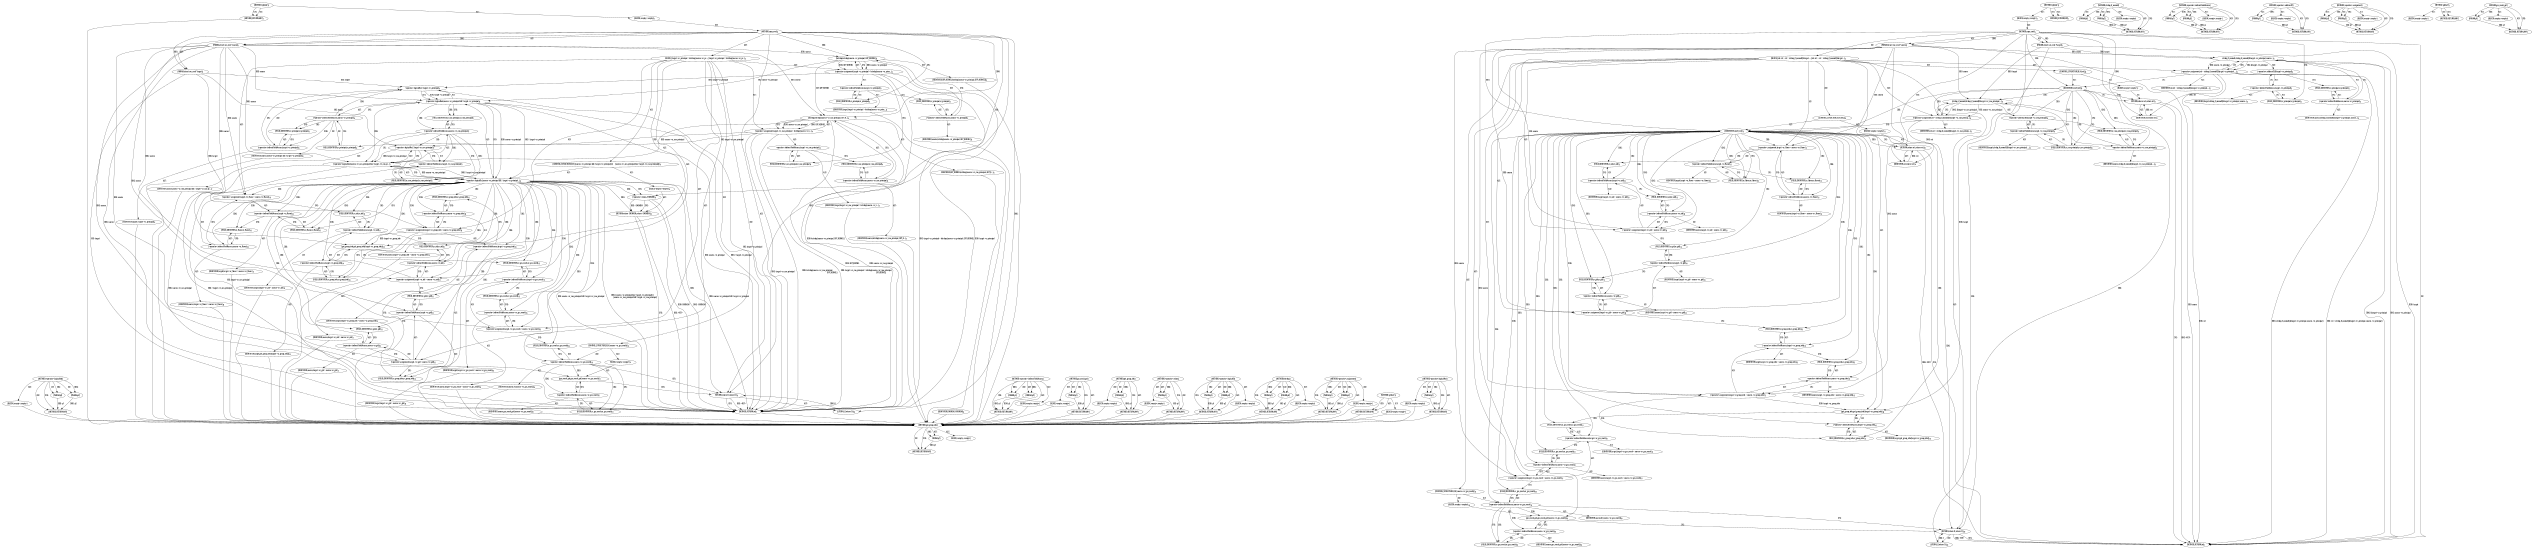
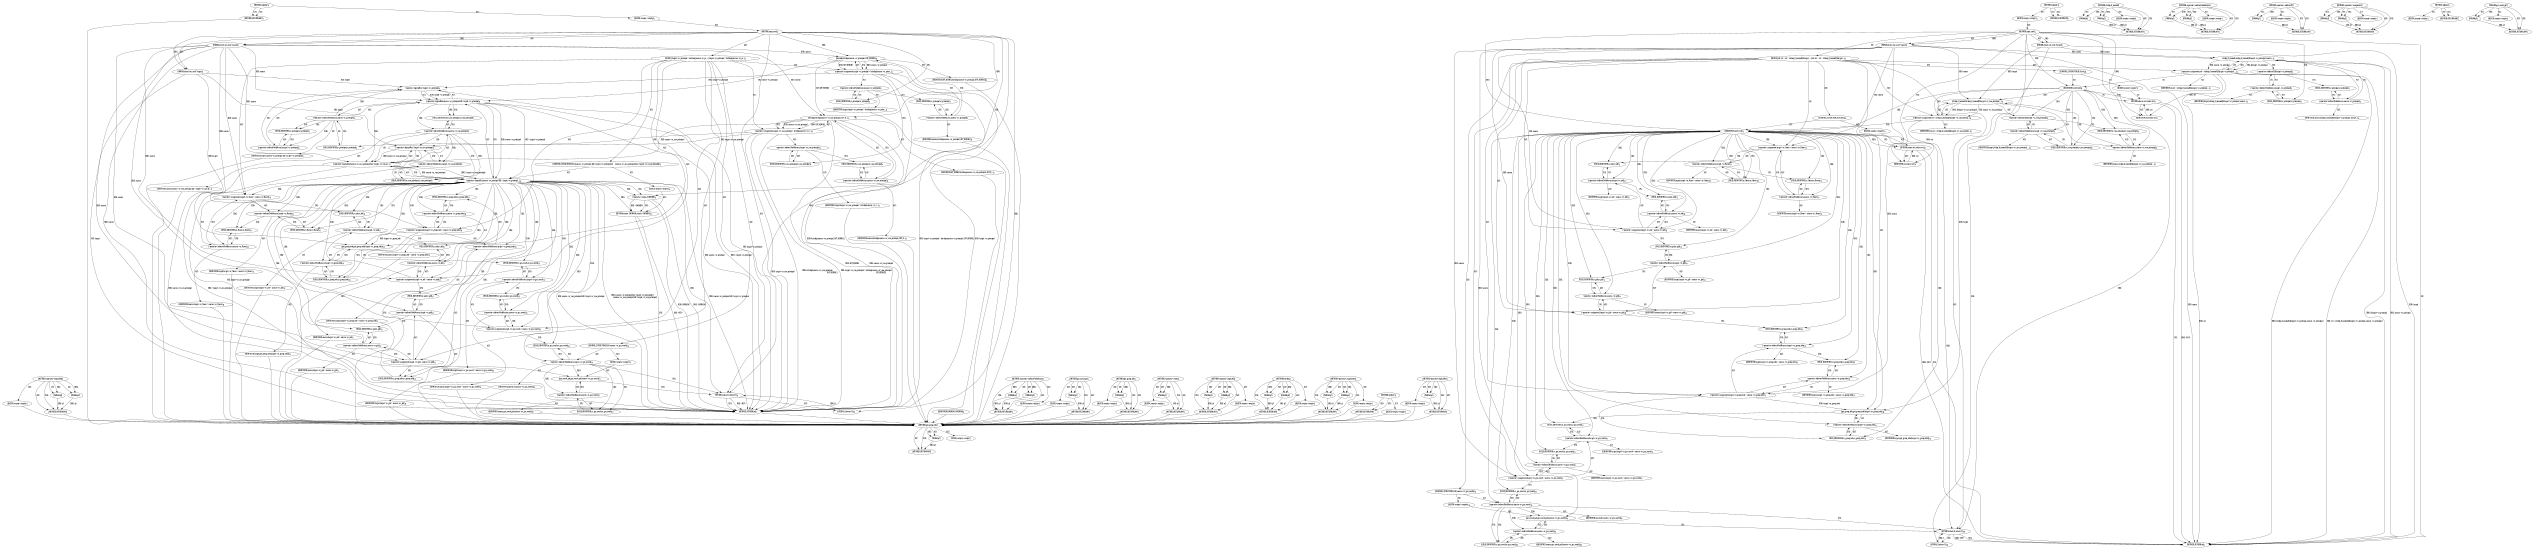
(139, 222) -> none
